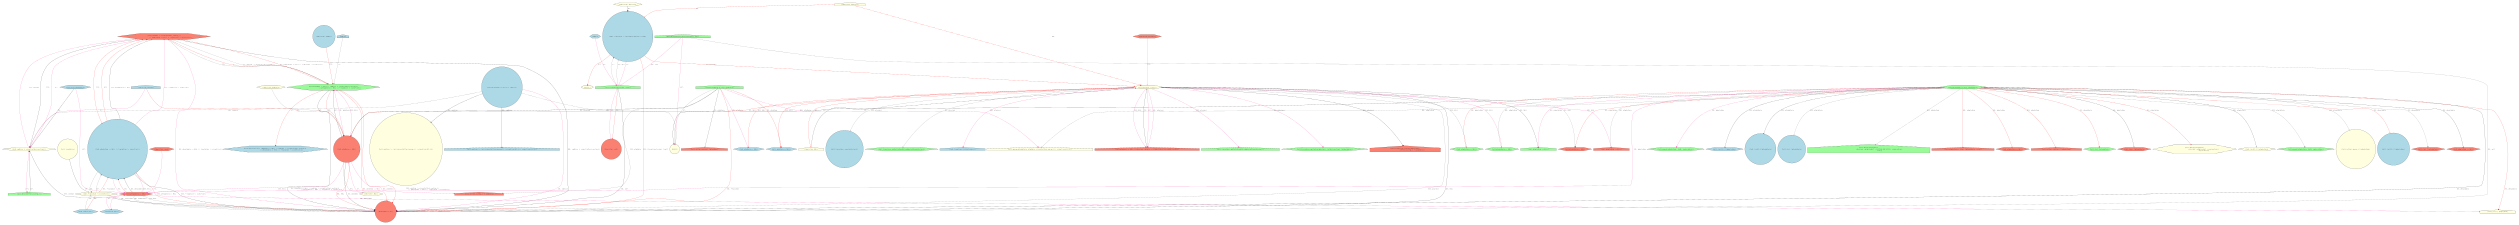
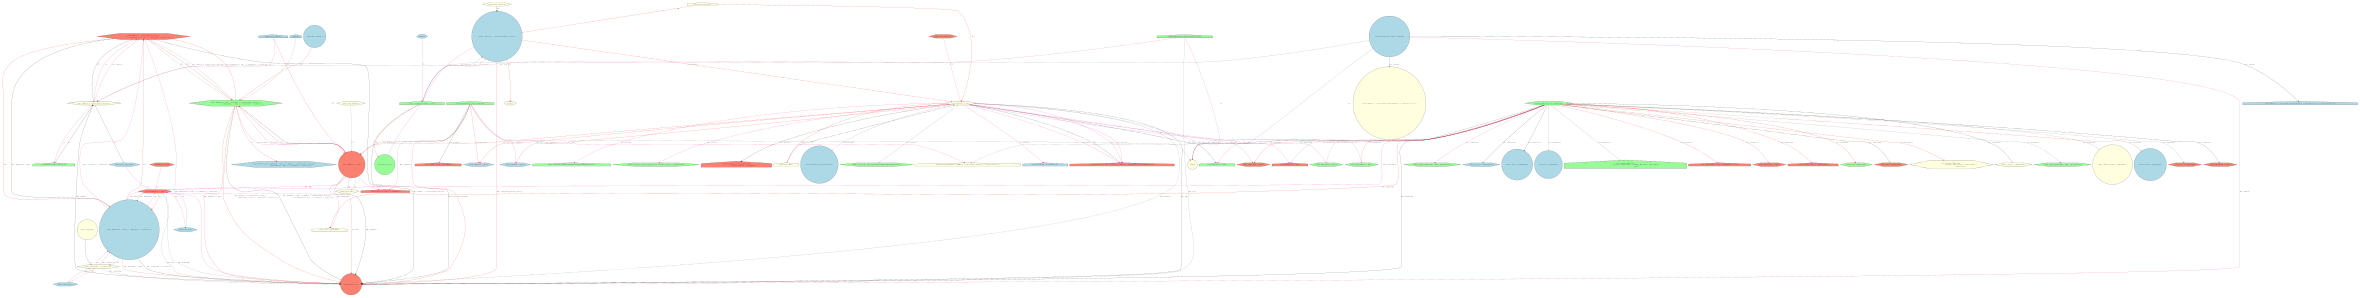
(52, 118) -> (109, 133)
(611, 149) -> (385, 165)
(733, 189) -> (463, 196)
